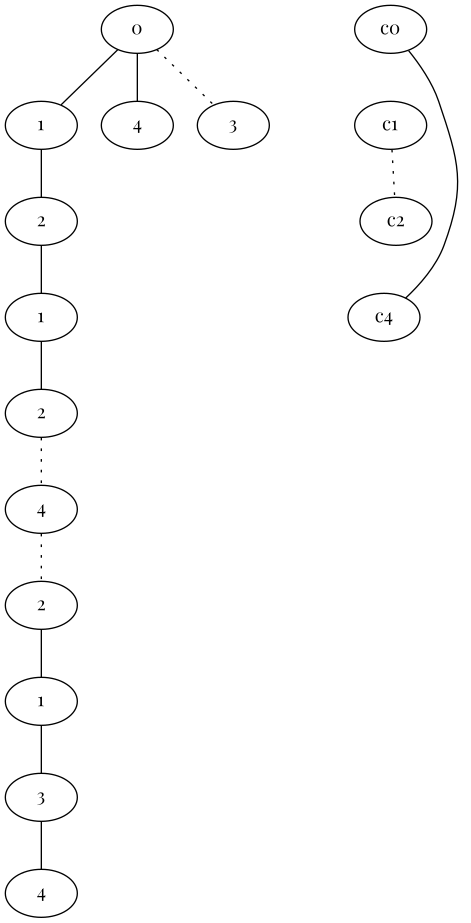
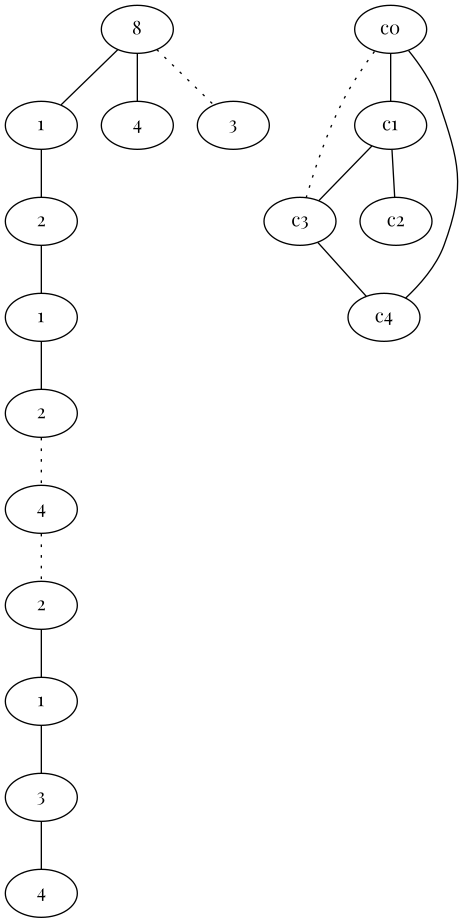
(137, 29) -> (137, 29)
none -> (391, 77)
(393, 173) -> (393, 173)
none -> (300, 221)
